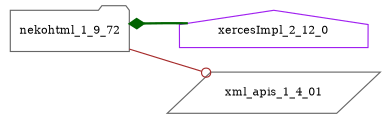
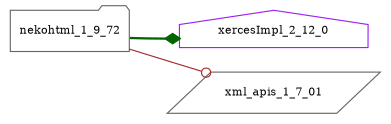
(166, 23) -> (148, 38)
(274, 93) -> (274, 93)
